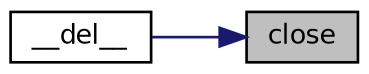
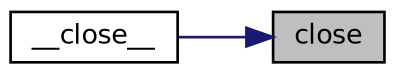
(81, 37) -> (94, 37)
